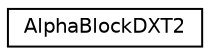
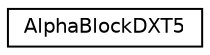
(105, 28) -> (105, 28)
